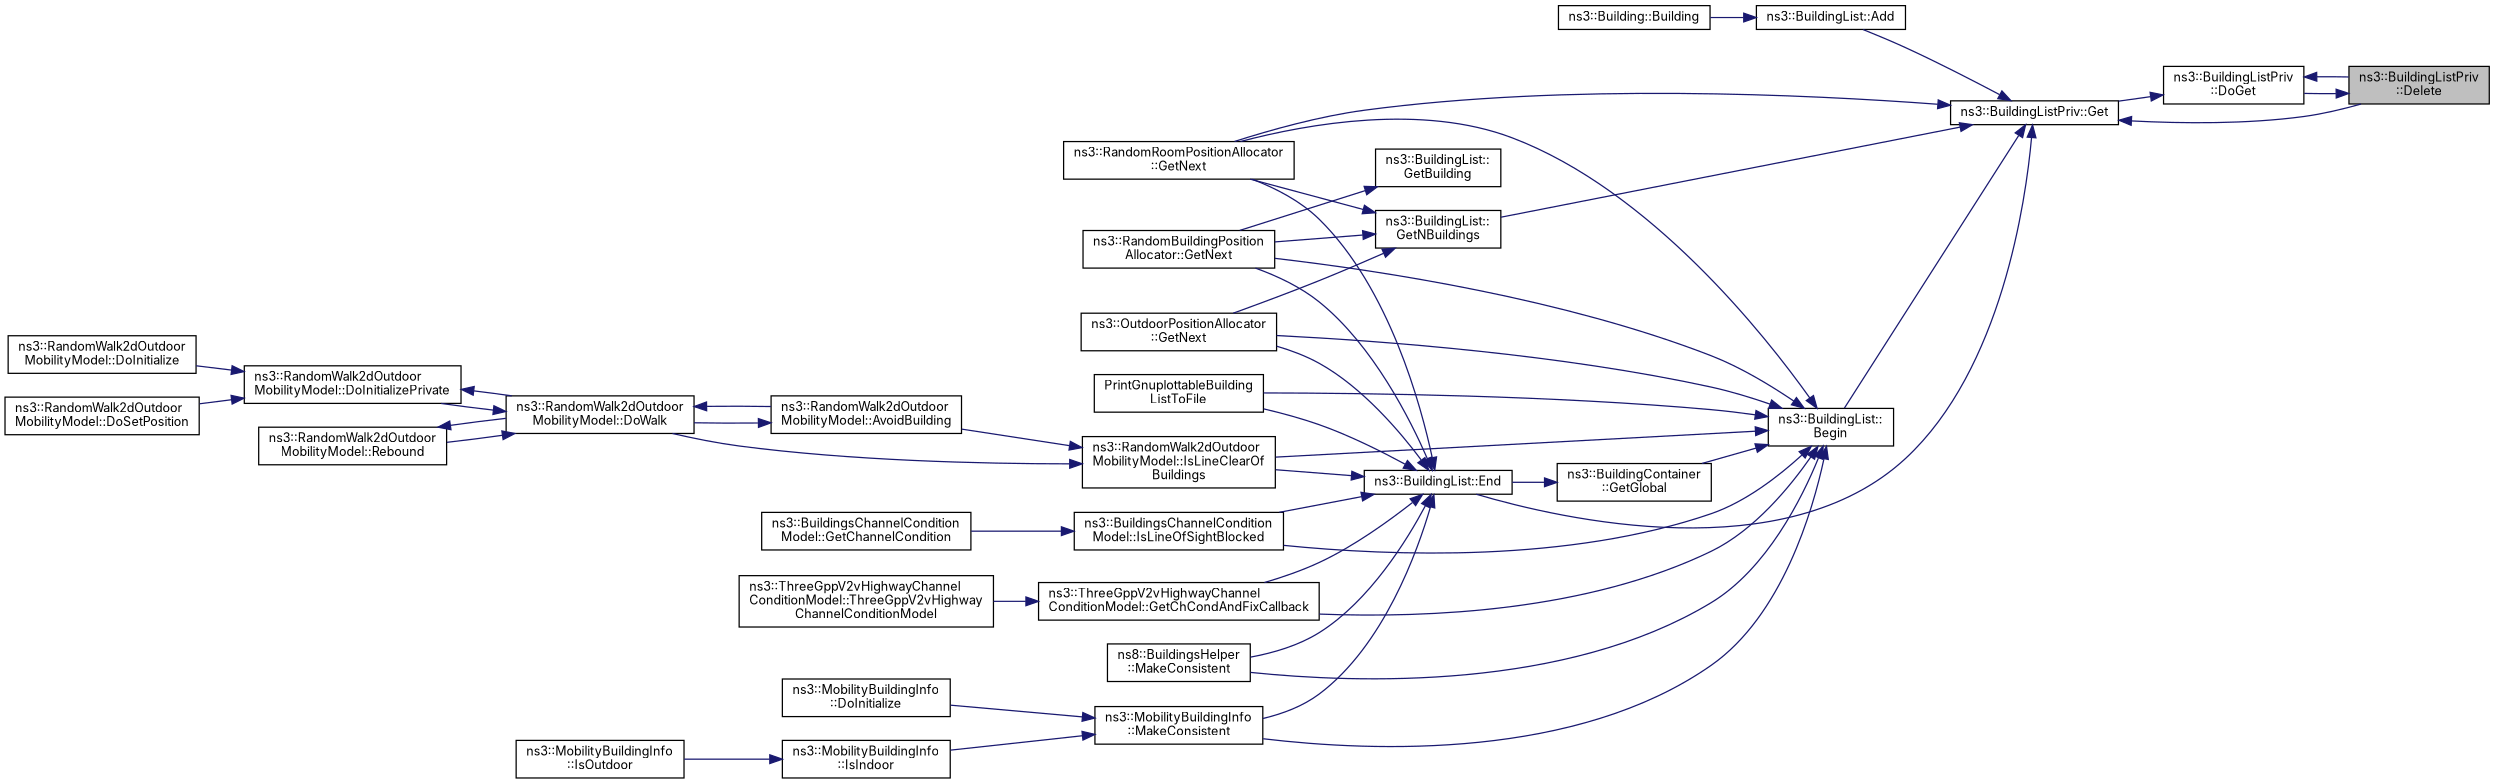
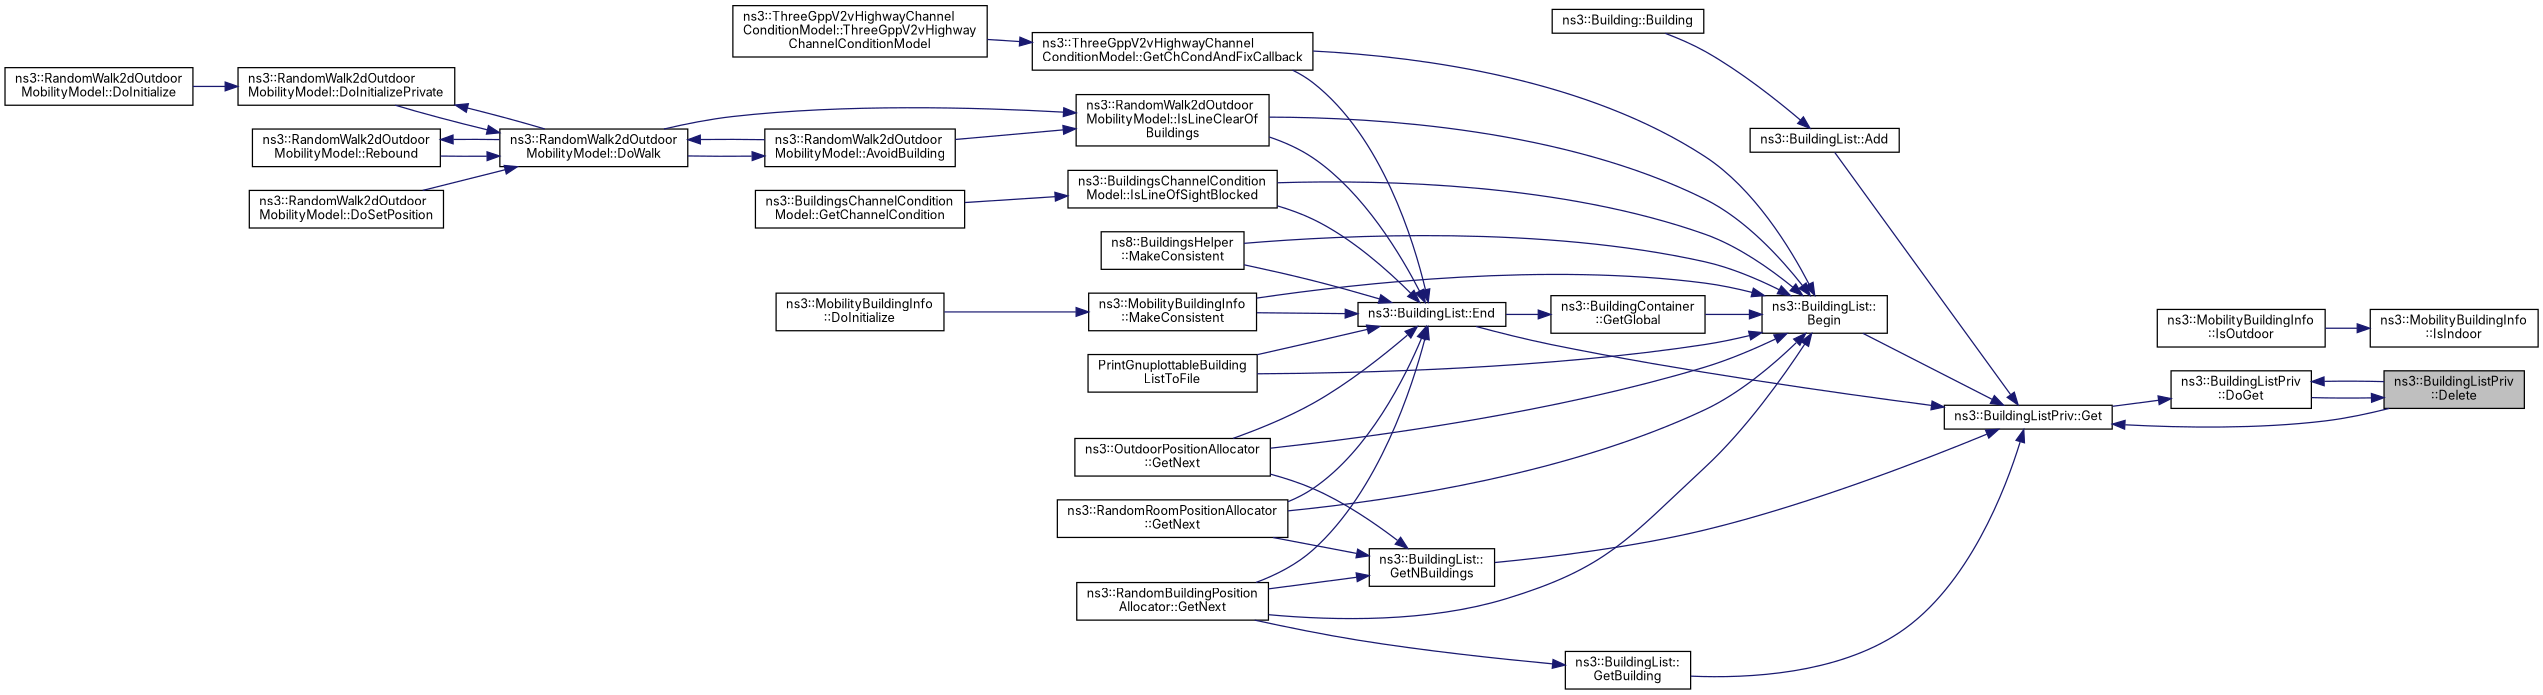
(1584, 94) -> (1905, 628)
(216, 402) -> (464, 180)
(1016, 743) -> none
